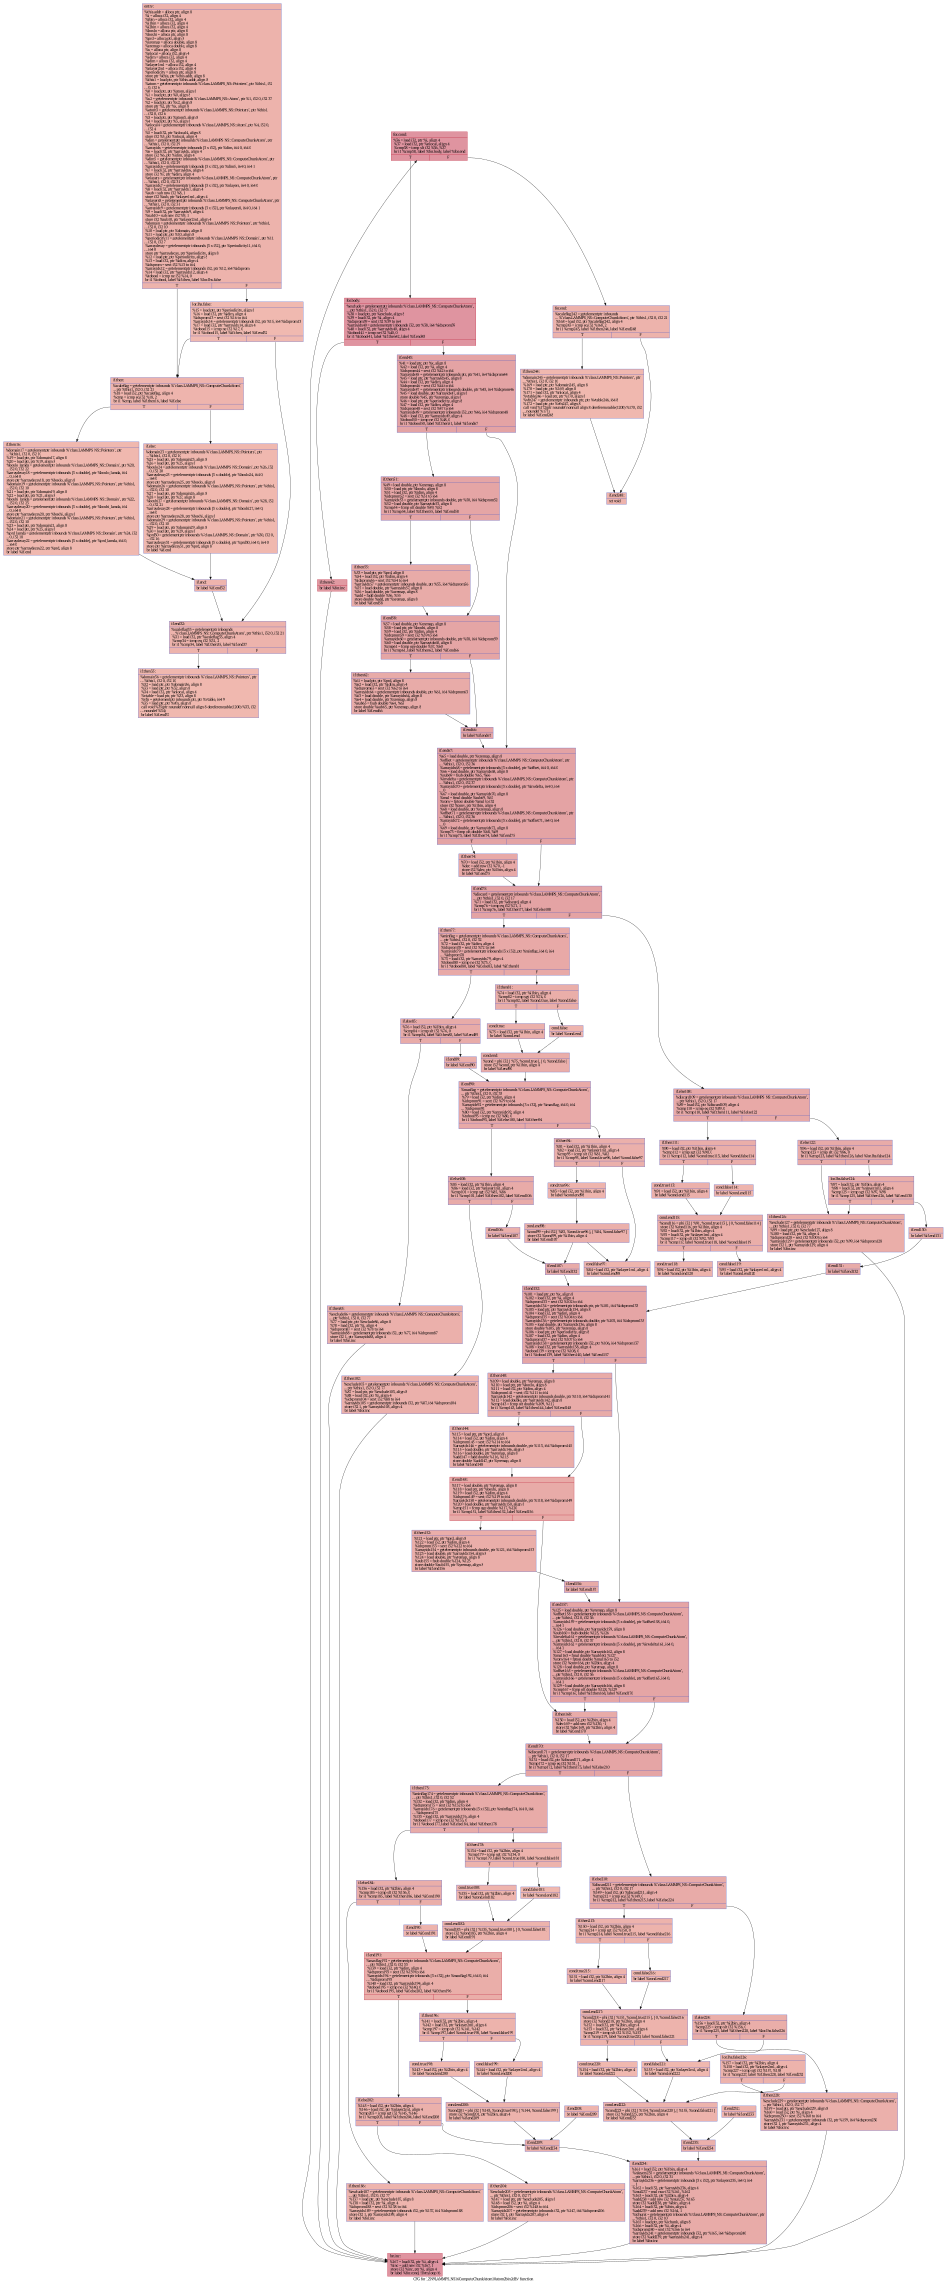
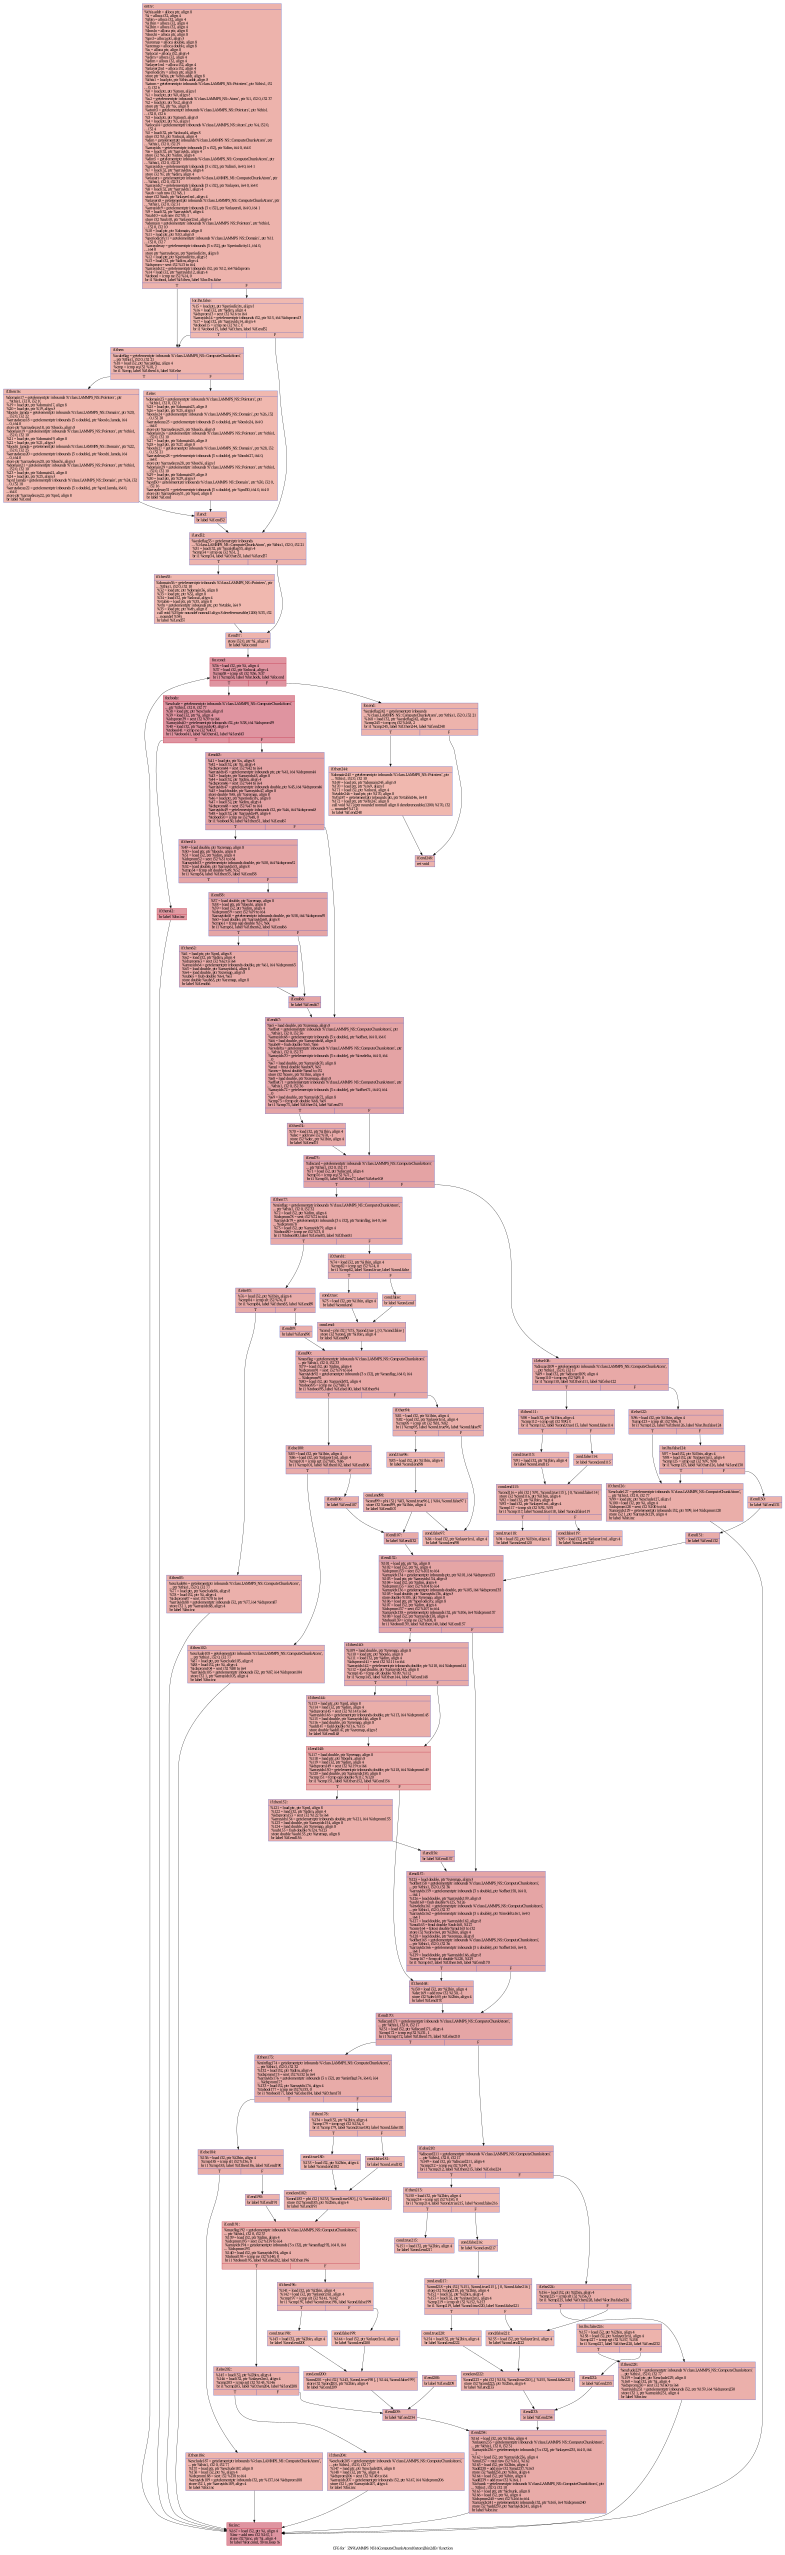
(411, 585) -> none
none -> (248, 641)
(611, 1996) -> none
(738, 2092) -> (622, 2360)
